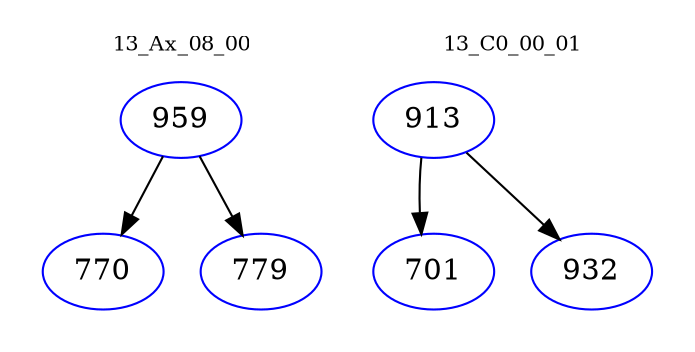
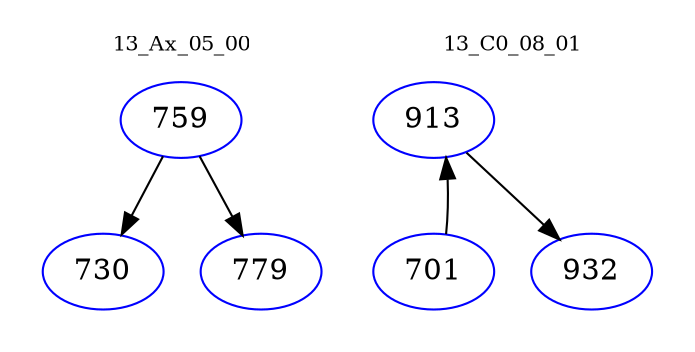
(182, 45) -> (182, 45)
(513, 45) -> (513, 45)
(181, 120) -> (181, 120)
(420, 185) -> (448, 207)
(103, 272) -> (103, 272)
